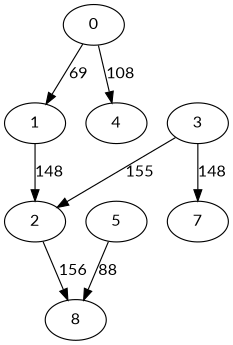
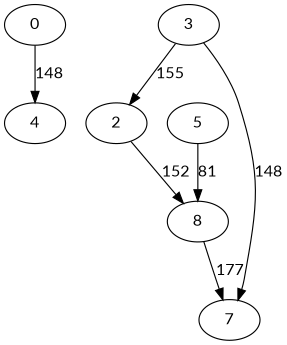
(120, 74) -> (49, 74)
(35, 123) -> none
none -> (211, 265)
(73, 271) -> (176, 172)
(108, 271) -> (207, 172)
